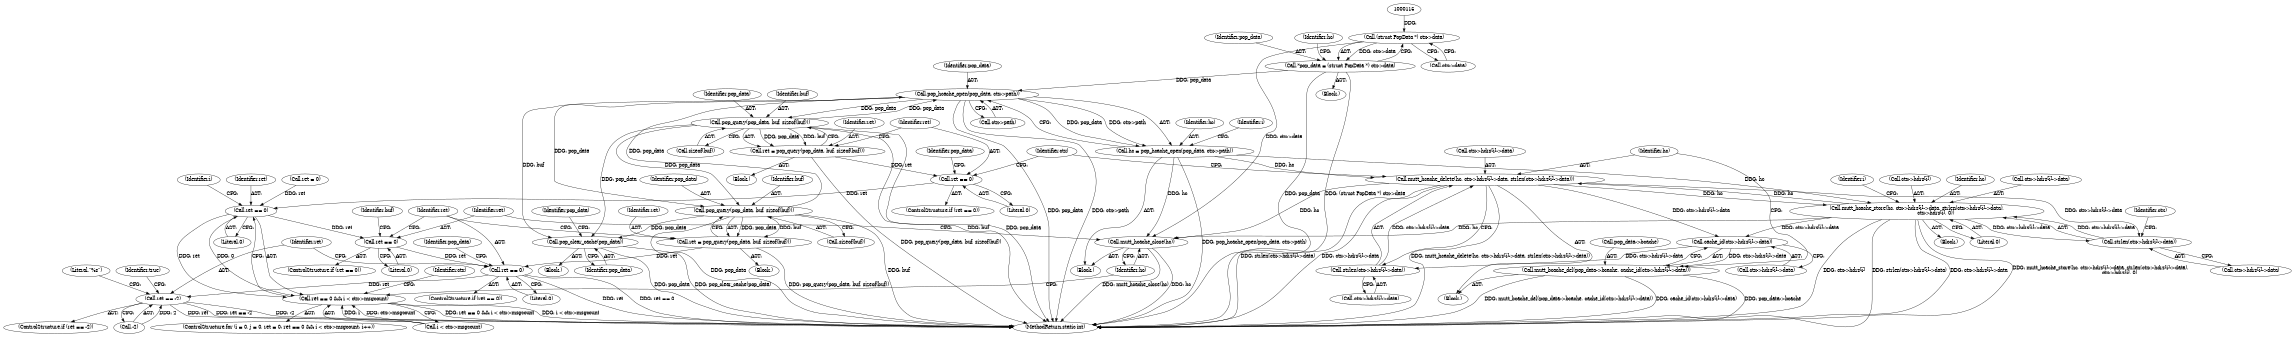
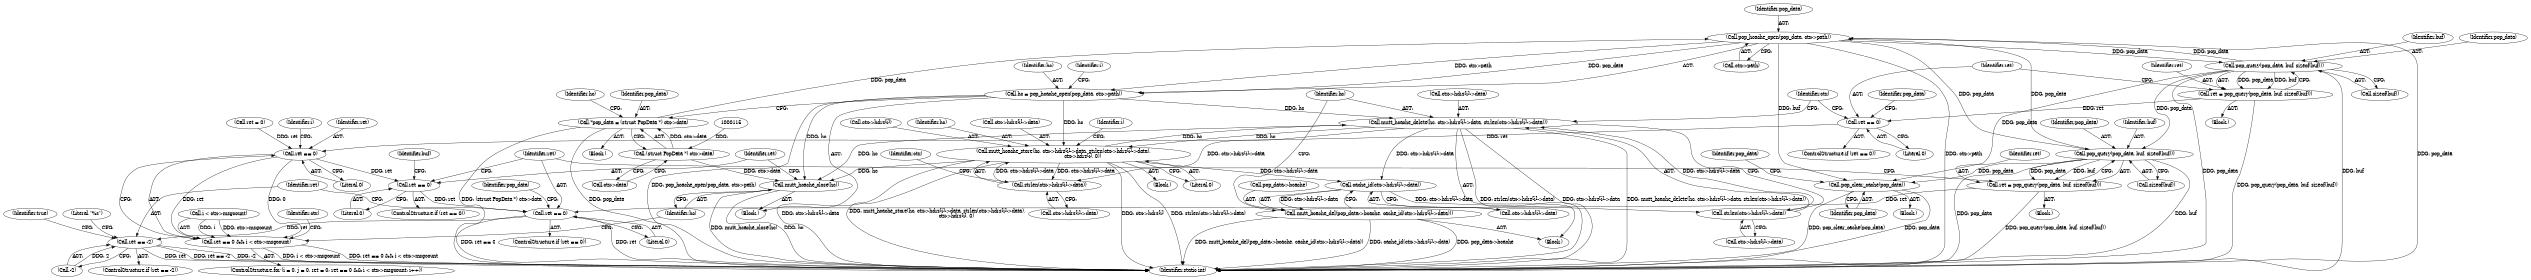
(1054, 135) -> (822, 103)
(413, 309) -> none
(1055, 328) -> (1183, 271)
